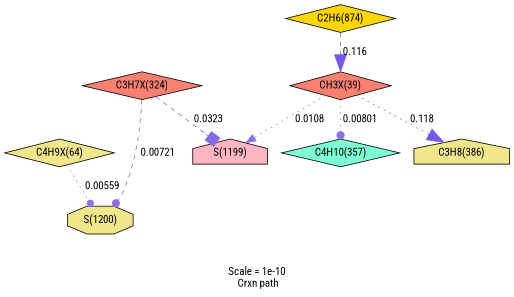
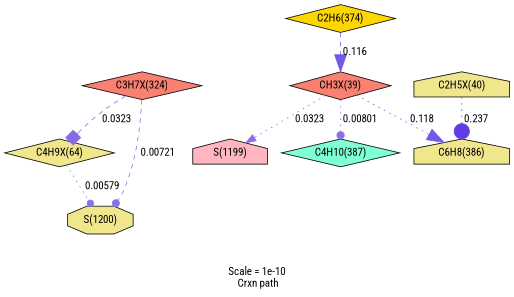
(341, 19) -> (341, 19)
none -> (462, 86)
(181, 116) -> (101, 112)
(309, 119) -> (309, 119)
(341, 153) -> (341, 153)
(462, 153) -> (462, 153)
(101, 186) -> (101, 186)
